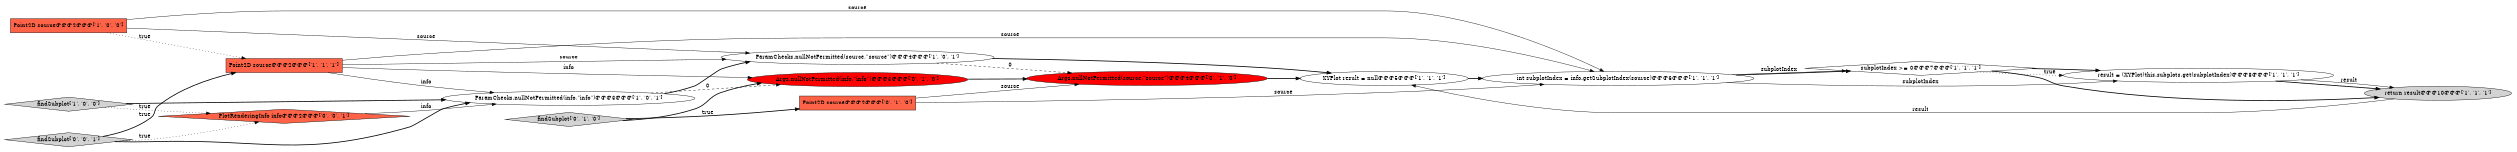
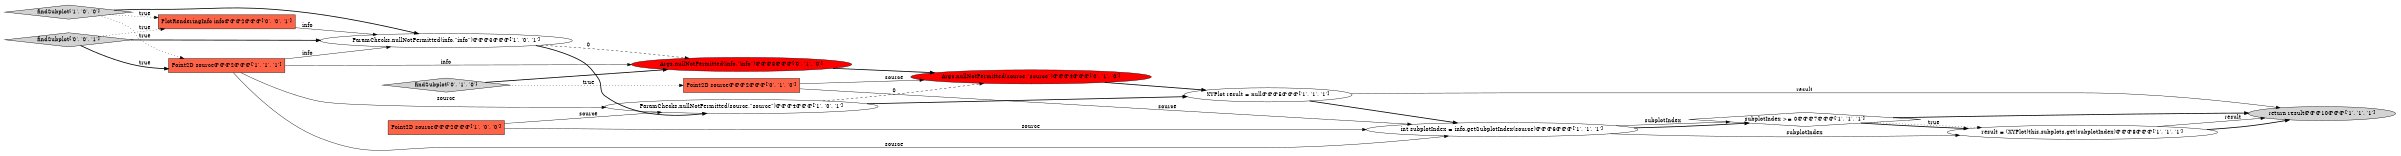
(174, 45) -> (136, 36)
(1904, 113) -> (1814, 93)
(284, 116) -> (227, 22)
(711, 116) -> (594, 85)
